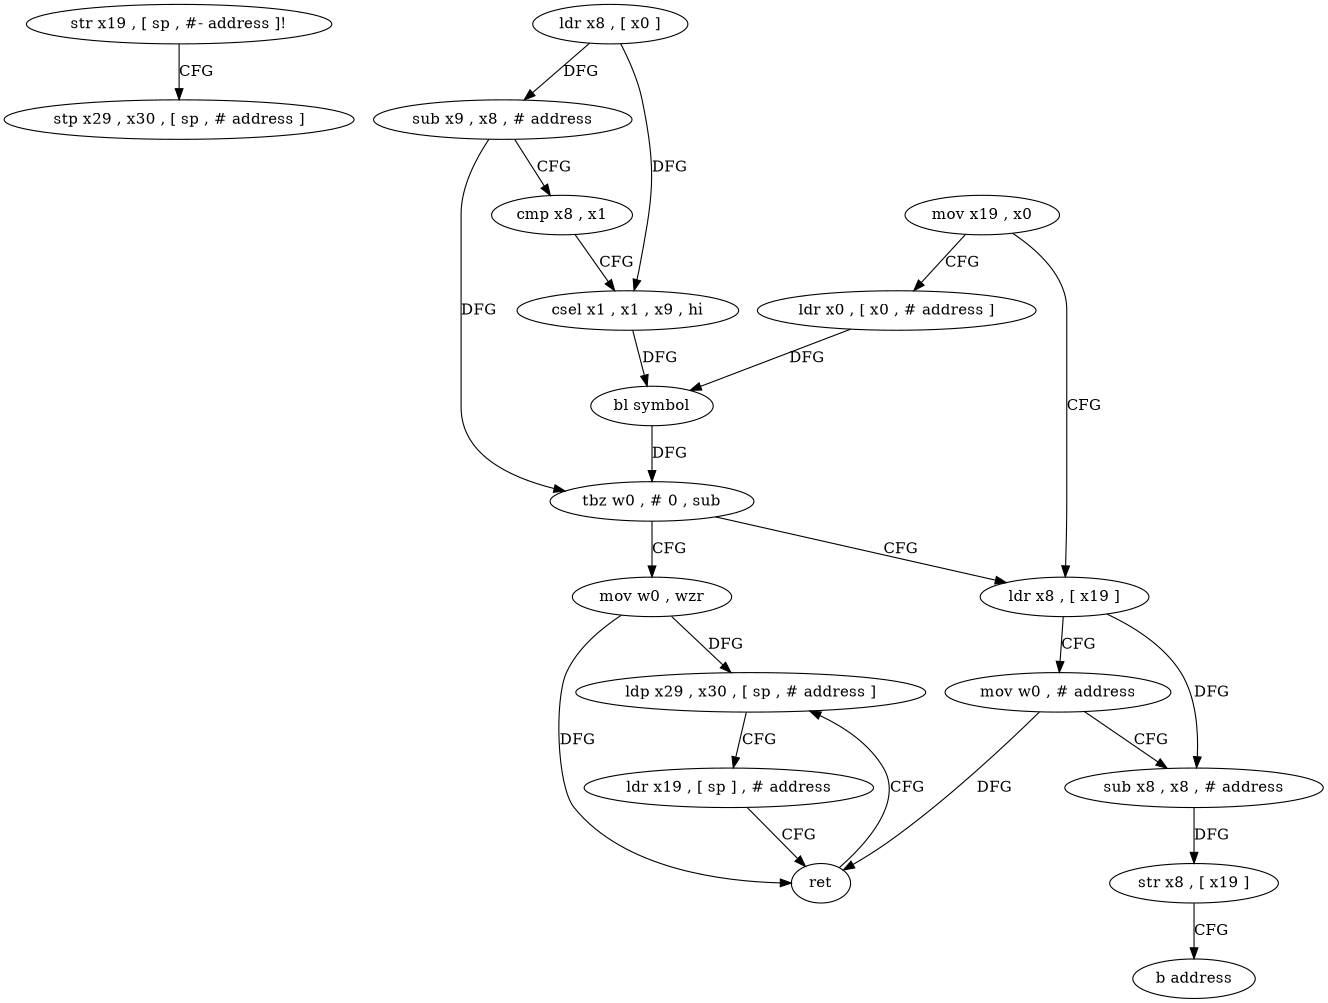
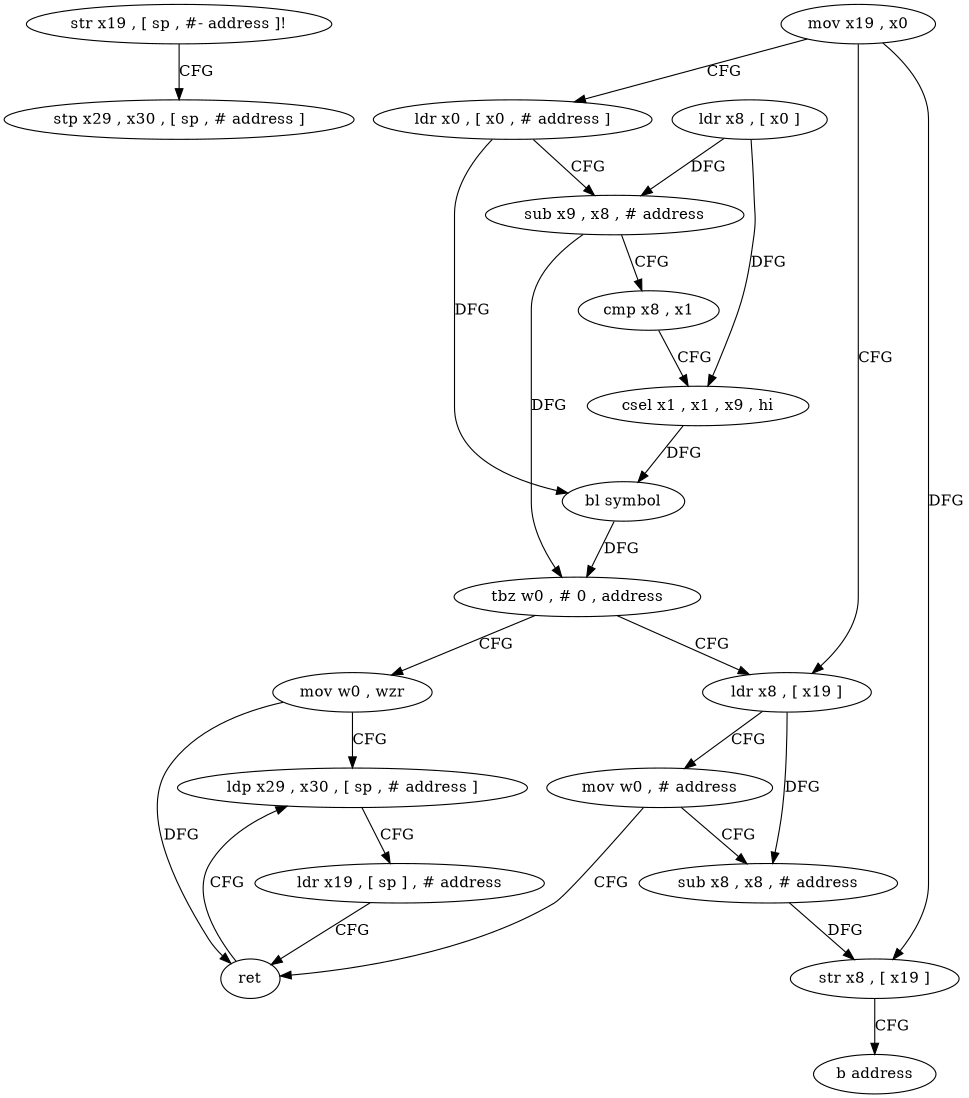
none -> (560, 164)
none -> (929, 493)
(652, 501) -> (577, 597)
(726, 645) -> (370, 740)
(995, 788) -> (611, 883)
